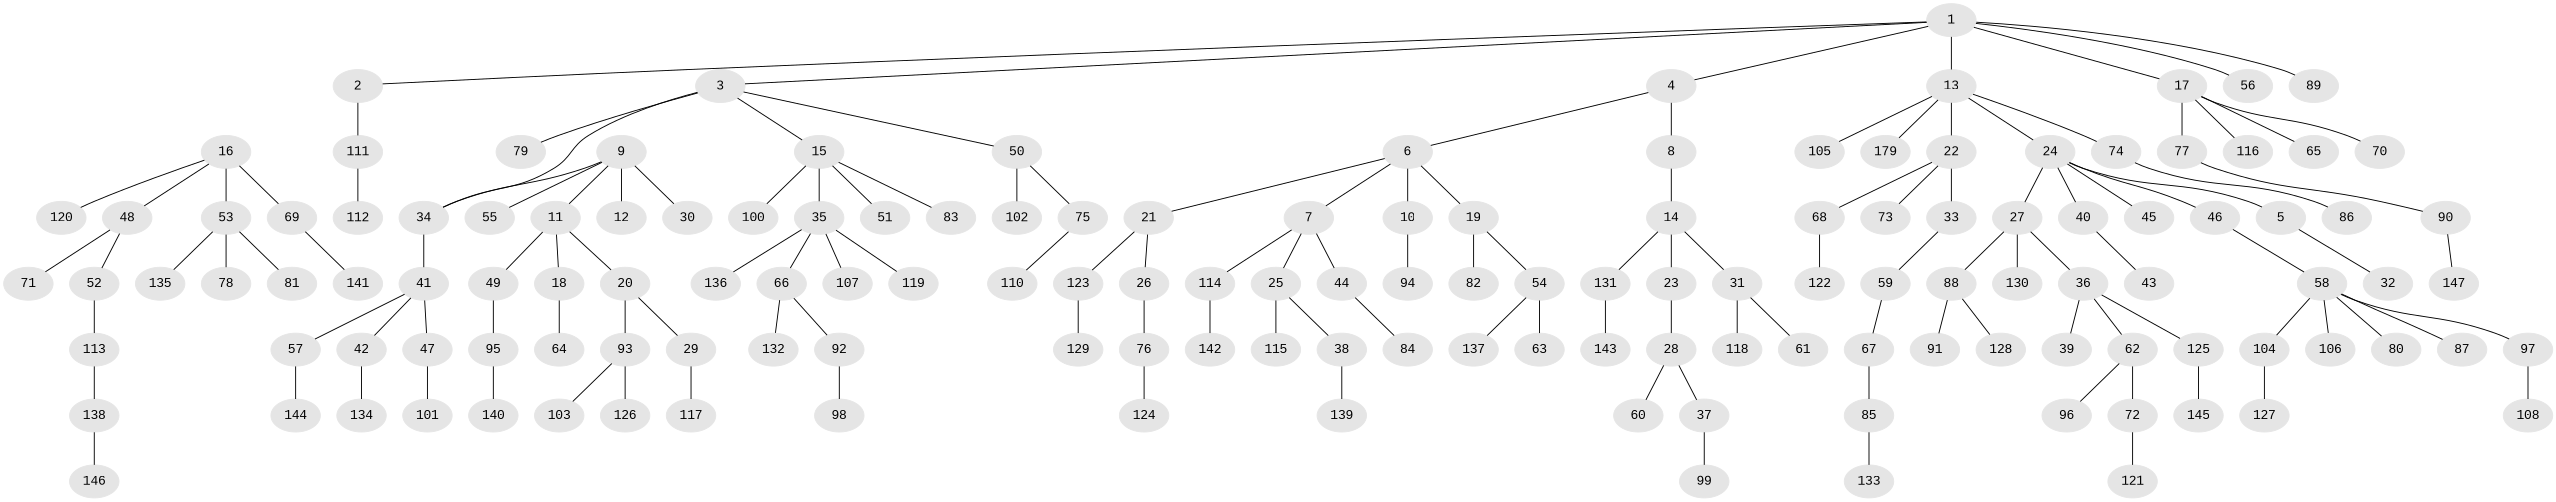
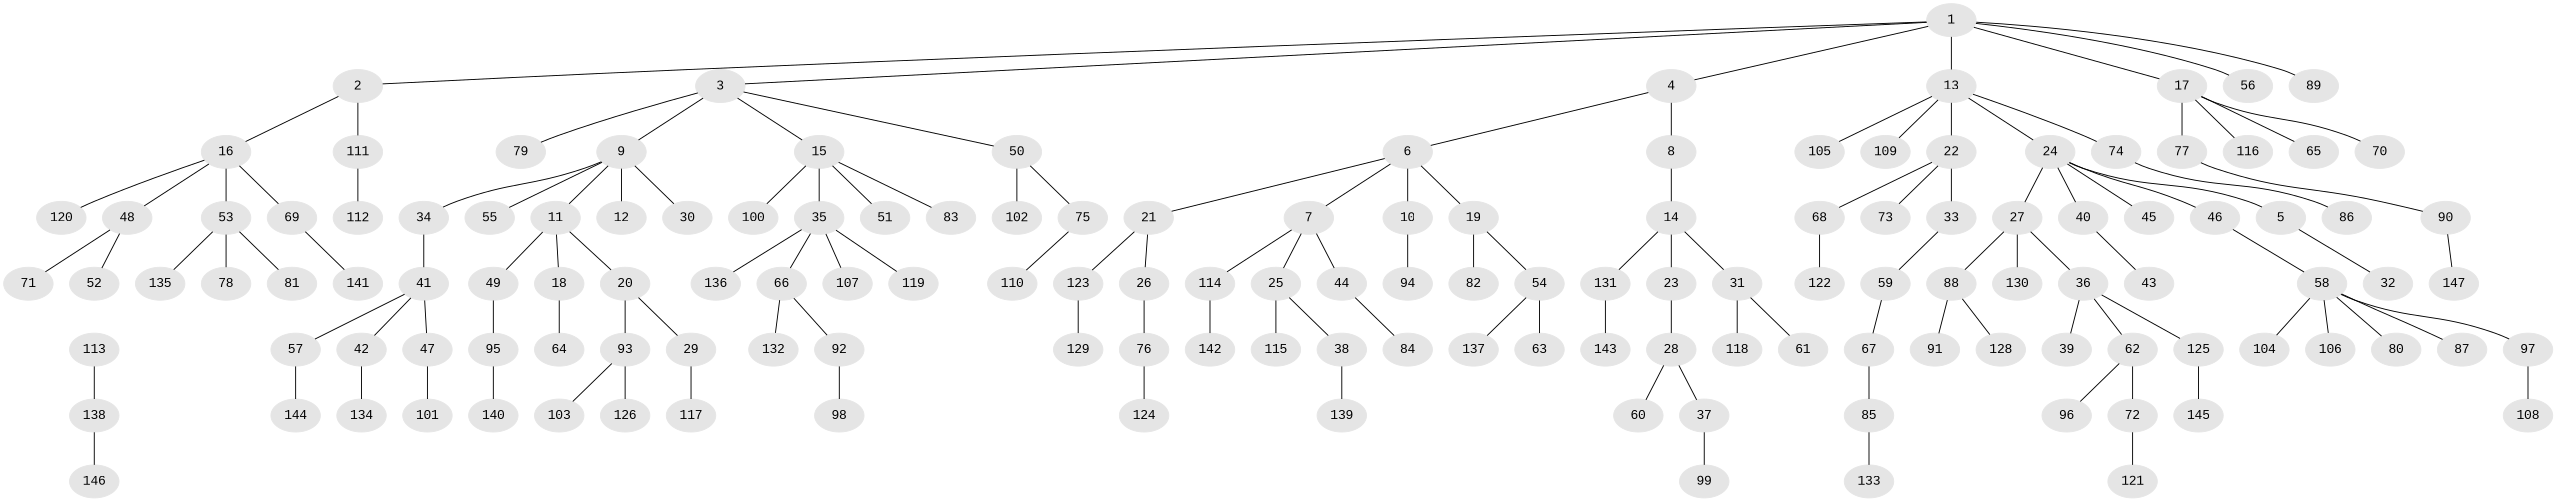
none -> (292, 119)
(571, 152) -> (671, 119)
(1885, 152) -> (1885, 152)
(94, 317) -> none
(2264, 416) -> none
